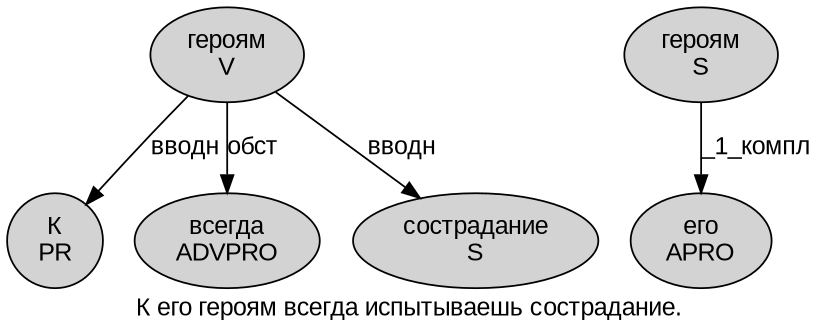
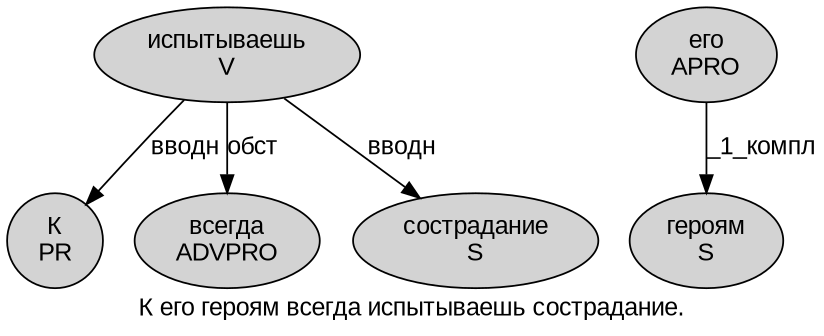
(227, 55) -> (227, 55)
(701, 139) -> (706, 139)
